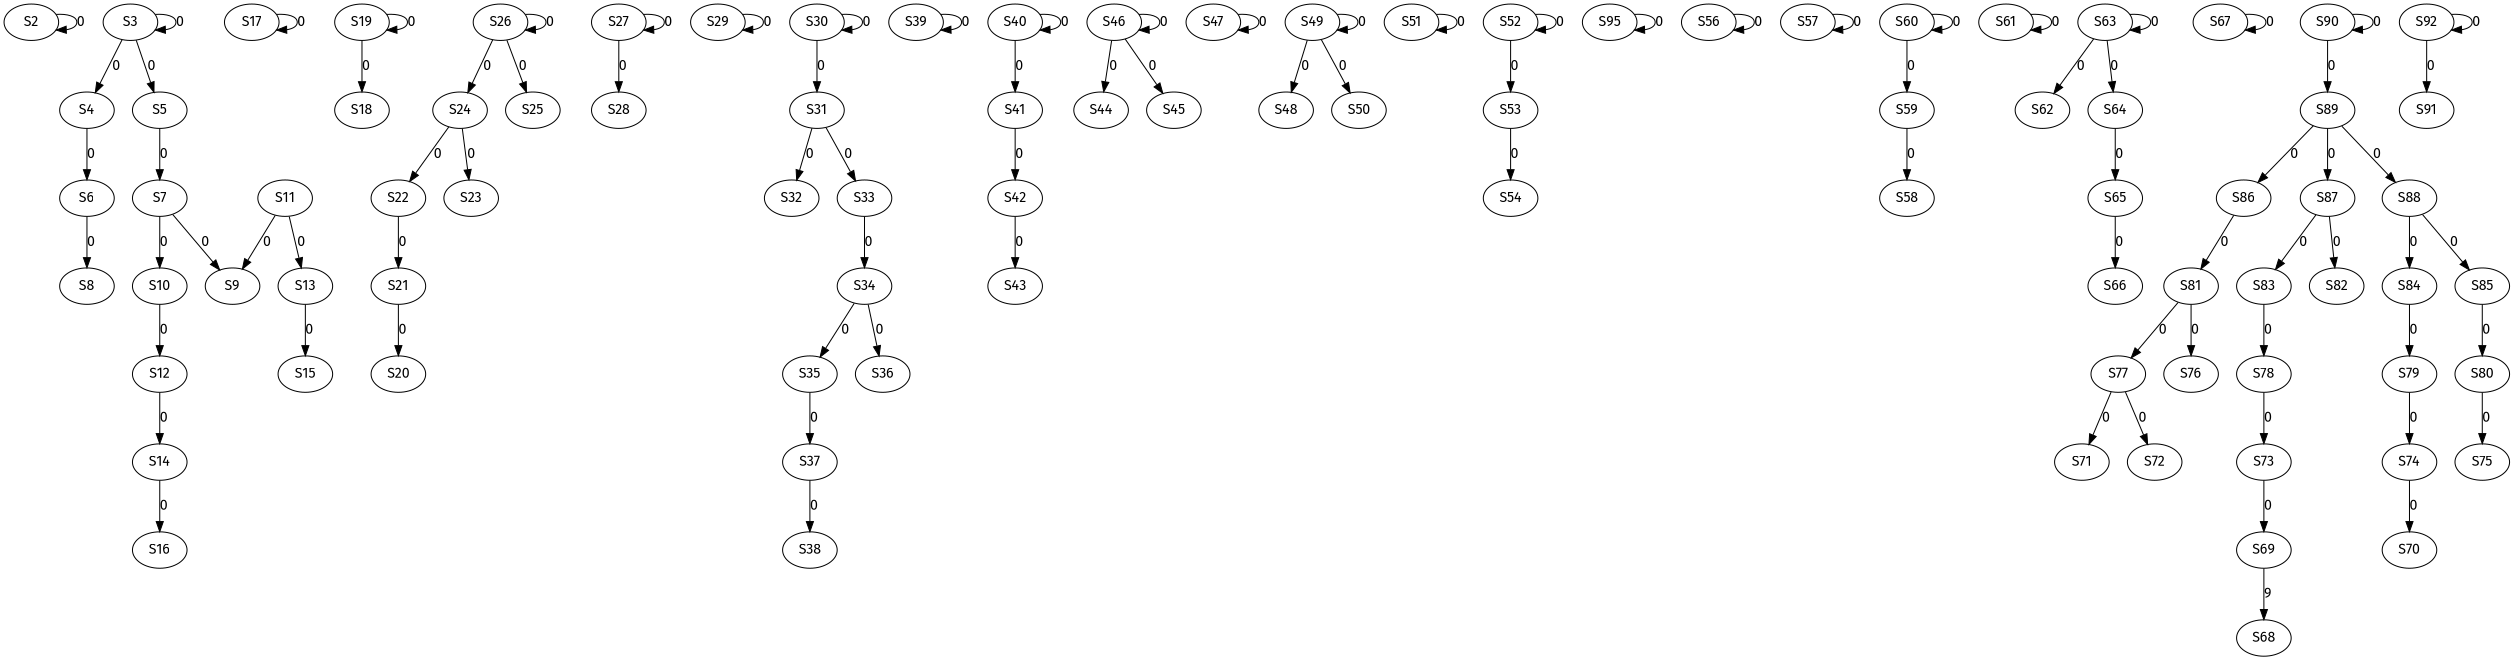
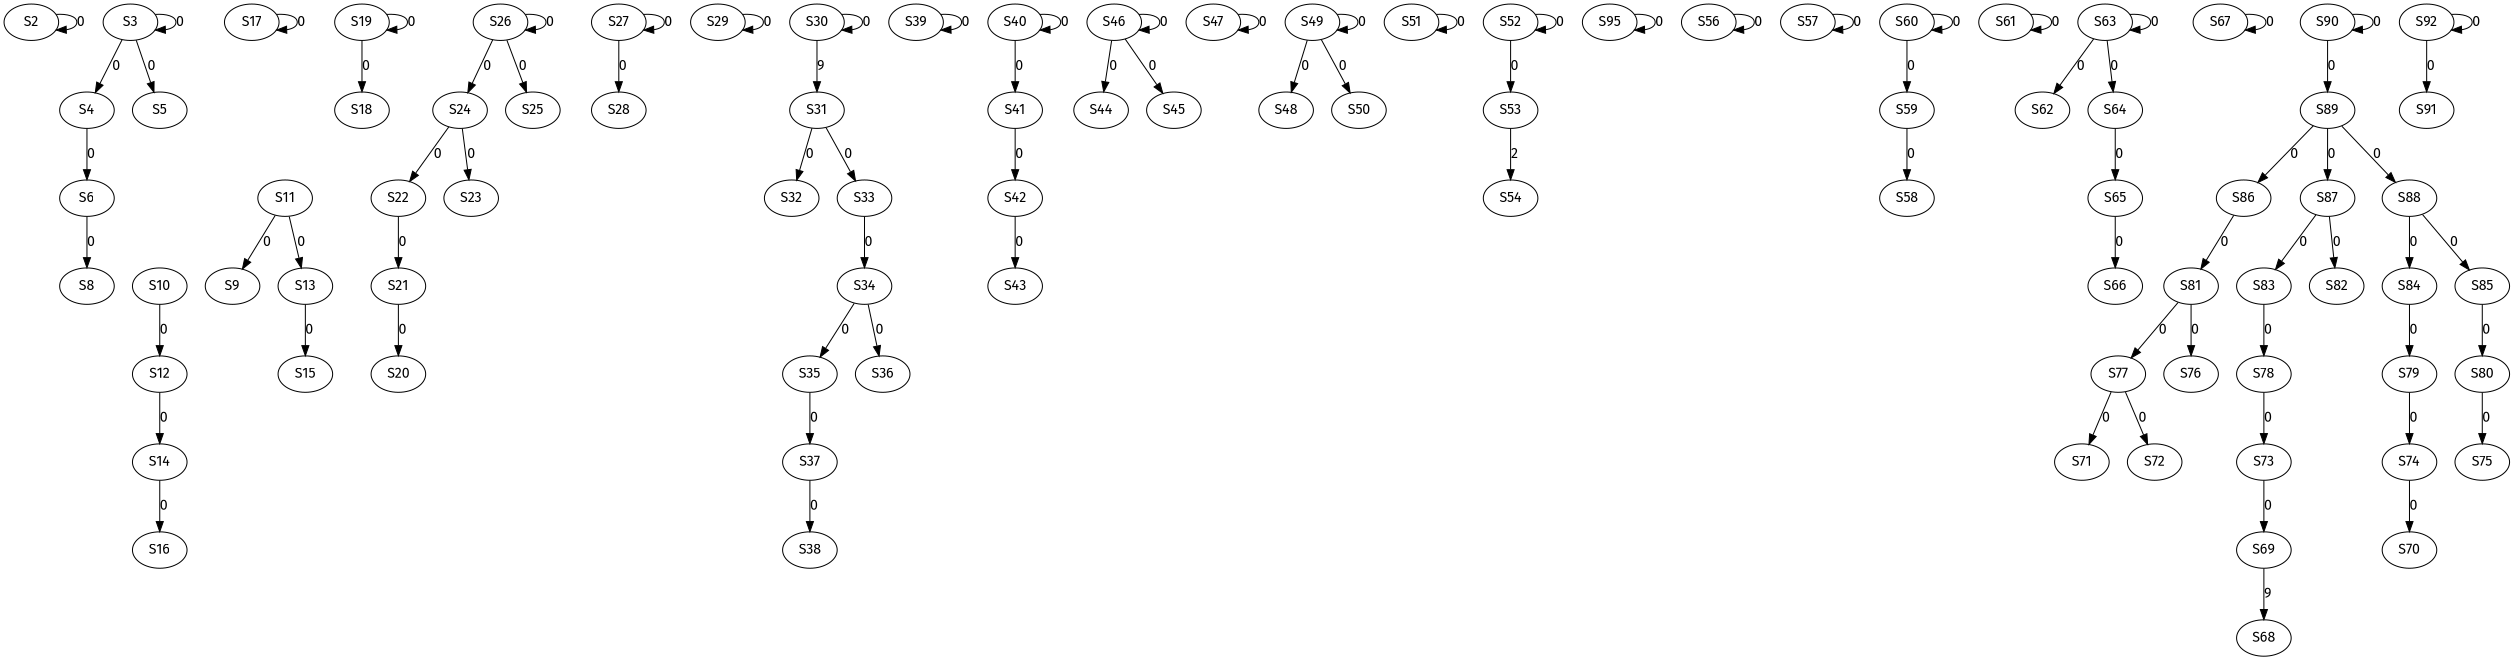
(821, 66) -> (821, 66)
(1515, 154) -> (1515, 154)
(160, 198) -> none
